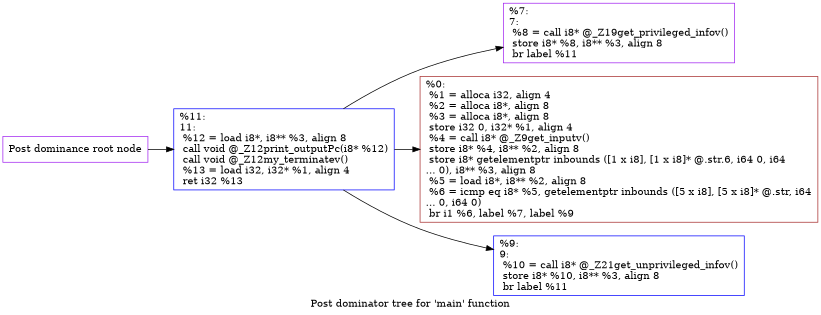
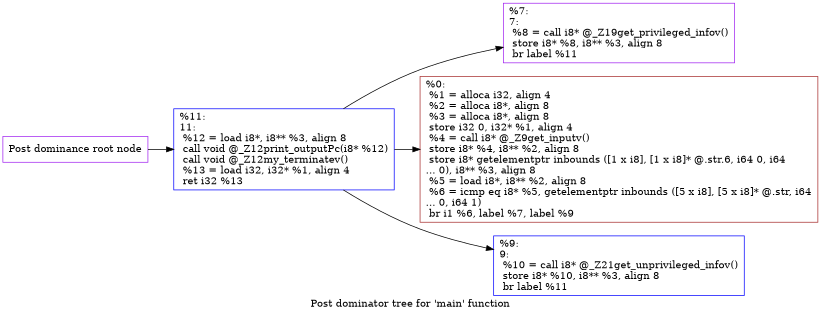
(454, 203) -> (454, 203)
